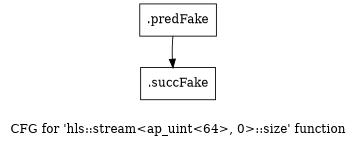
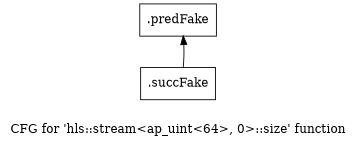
(172, 48) -> (184, 56)
